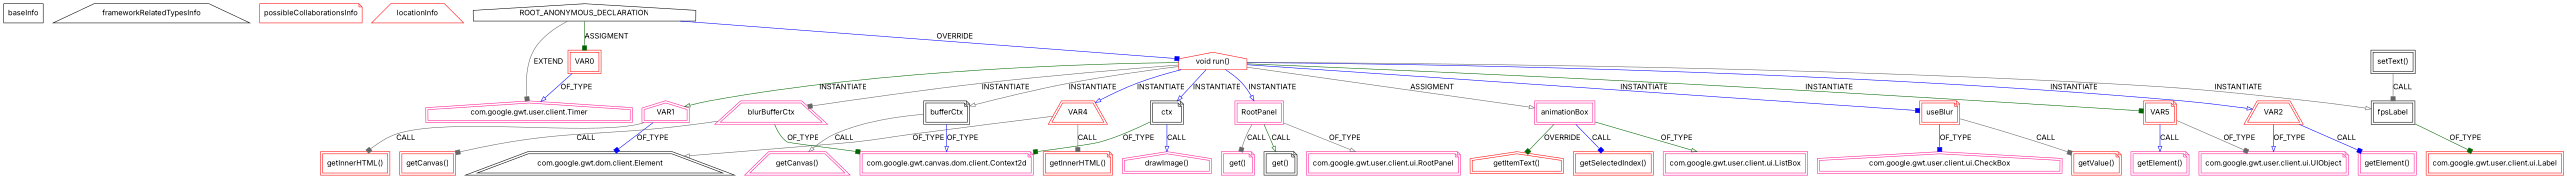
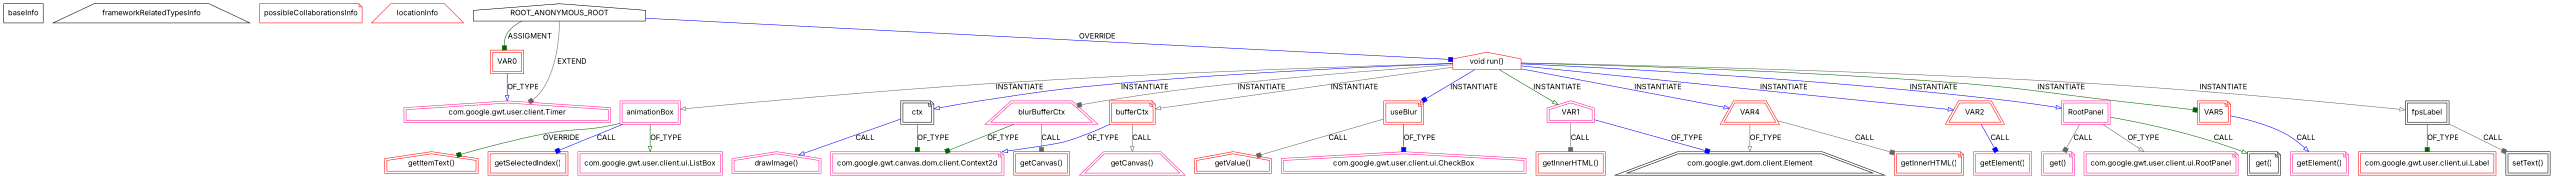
(585, 13) -> (559, 13)
(2393, 85) -> (2475, 137)
(1432, 87) -> (1020, 87)
(947, 113) -> (1132, 113)
(2097, 163) -> (1233, 163)
(2274, 163) -> none
